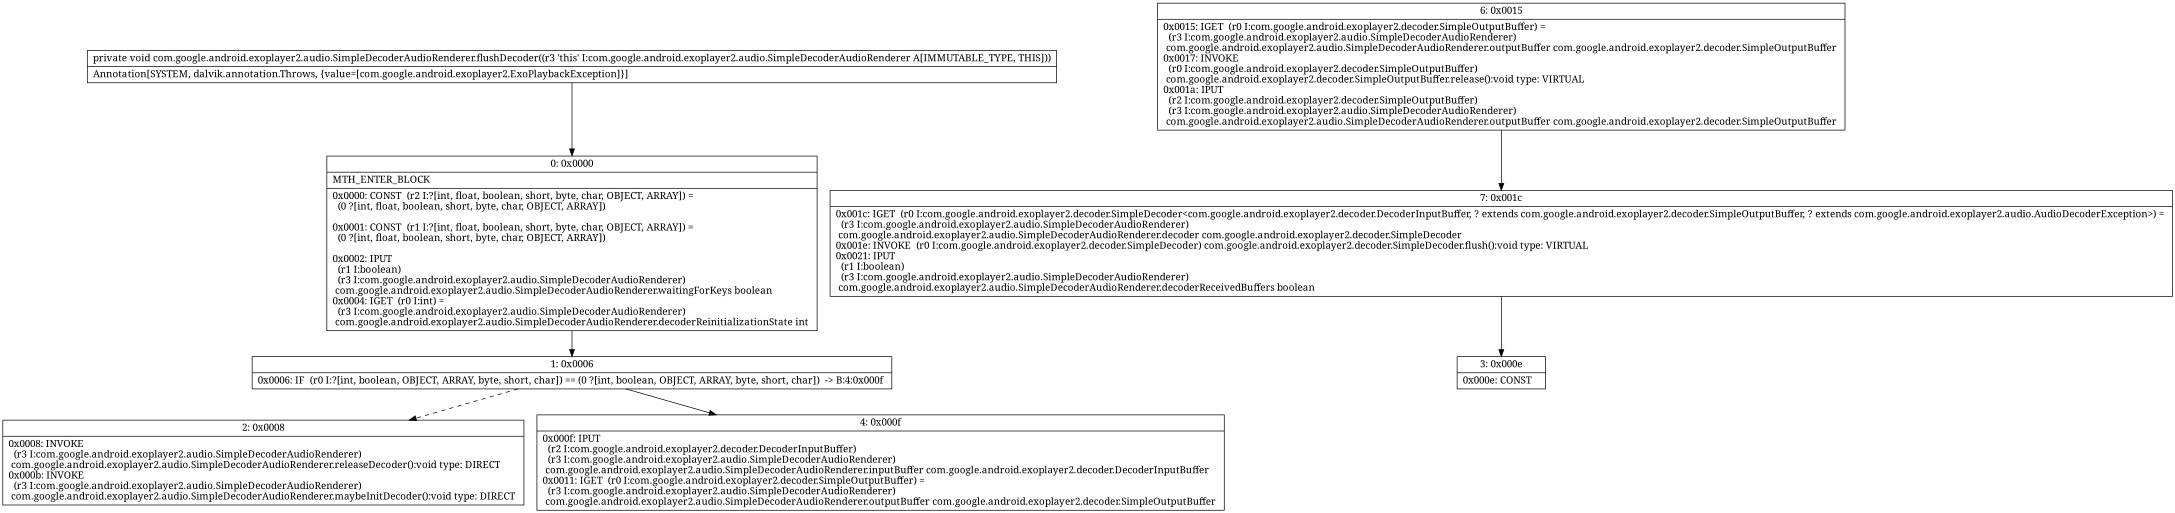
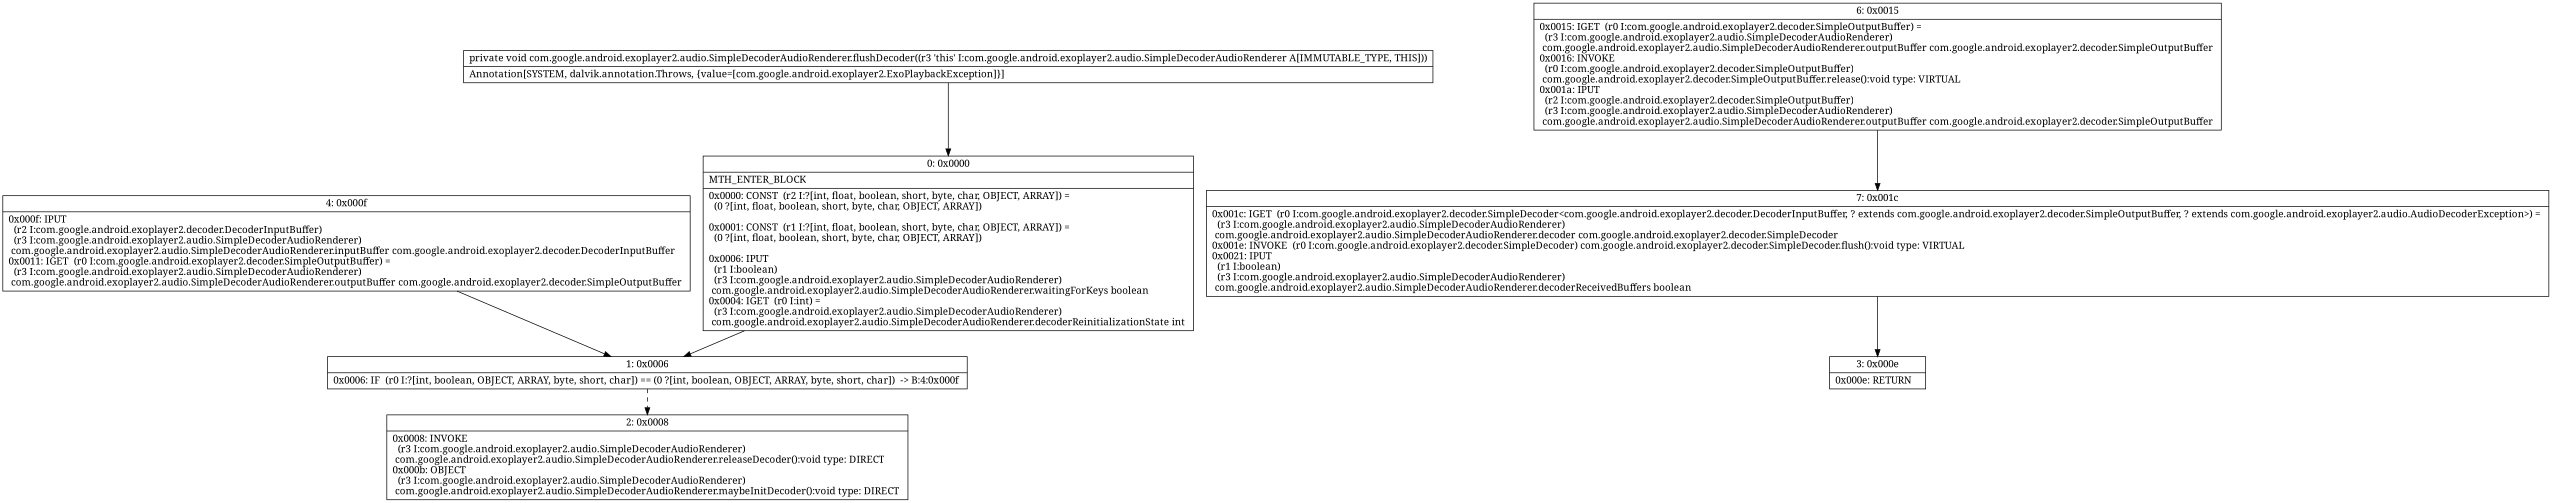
(1204, 59) -> (1580, 59)
(365, 259) -> (741, 259)
(1501, 381) -> (1878, 381)
(668, 401) -> (531, 322)
(49, 476) -> (432, 470)
